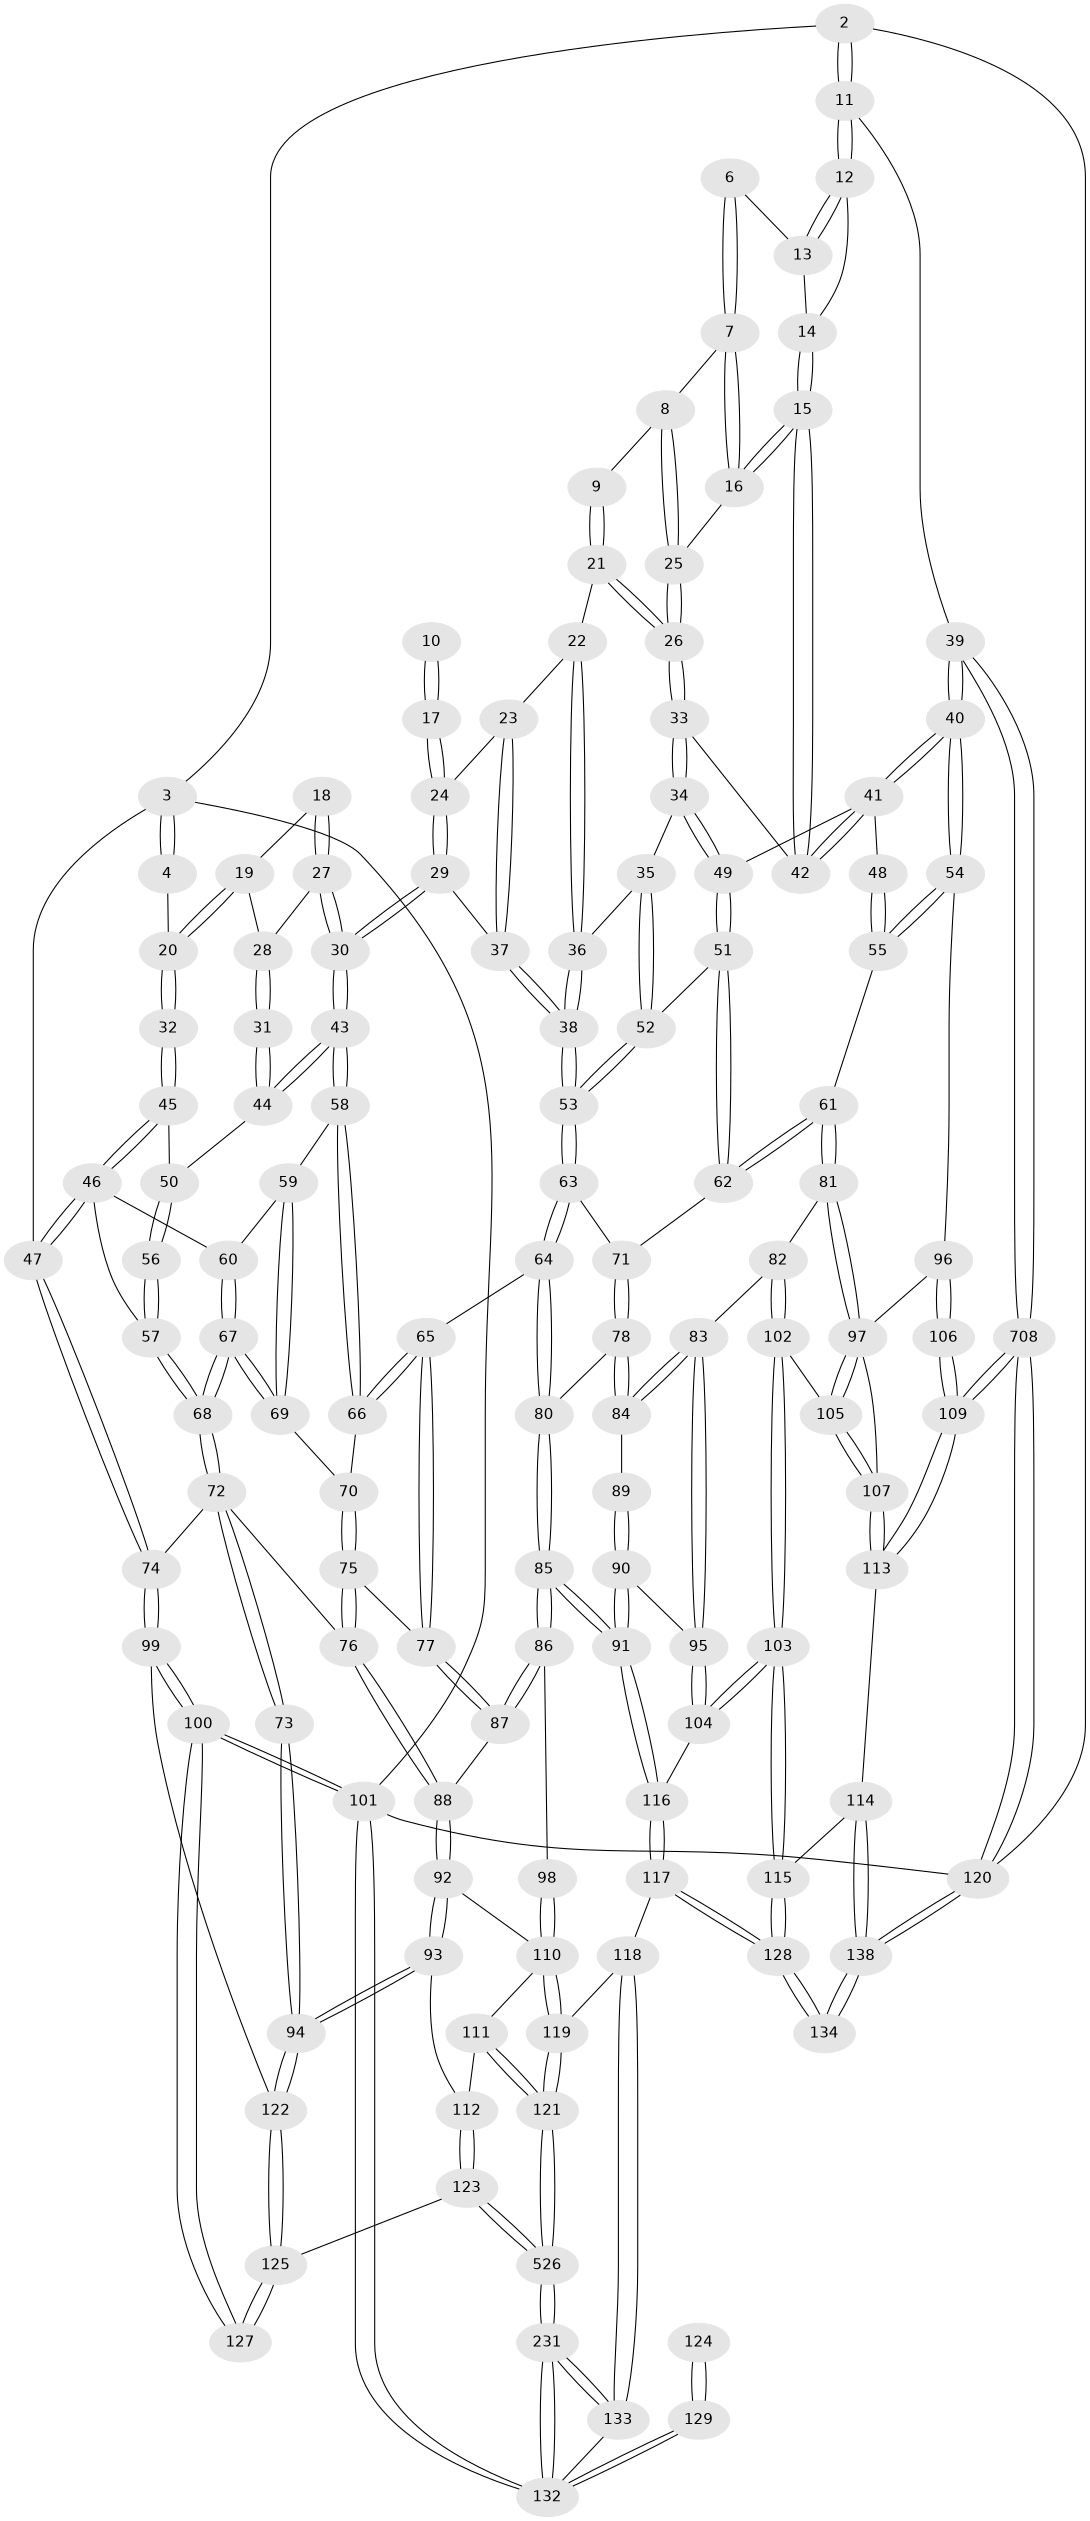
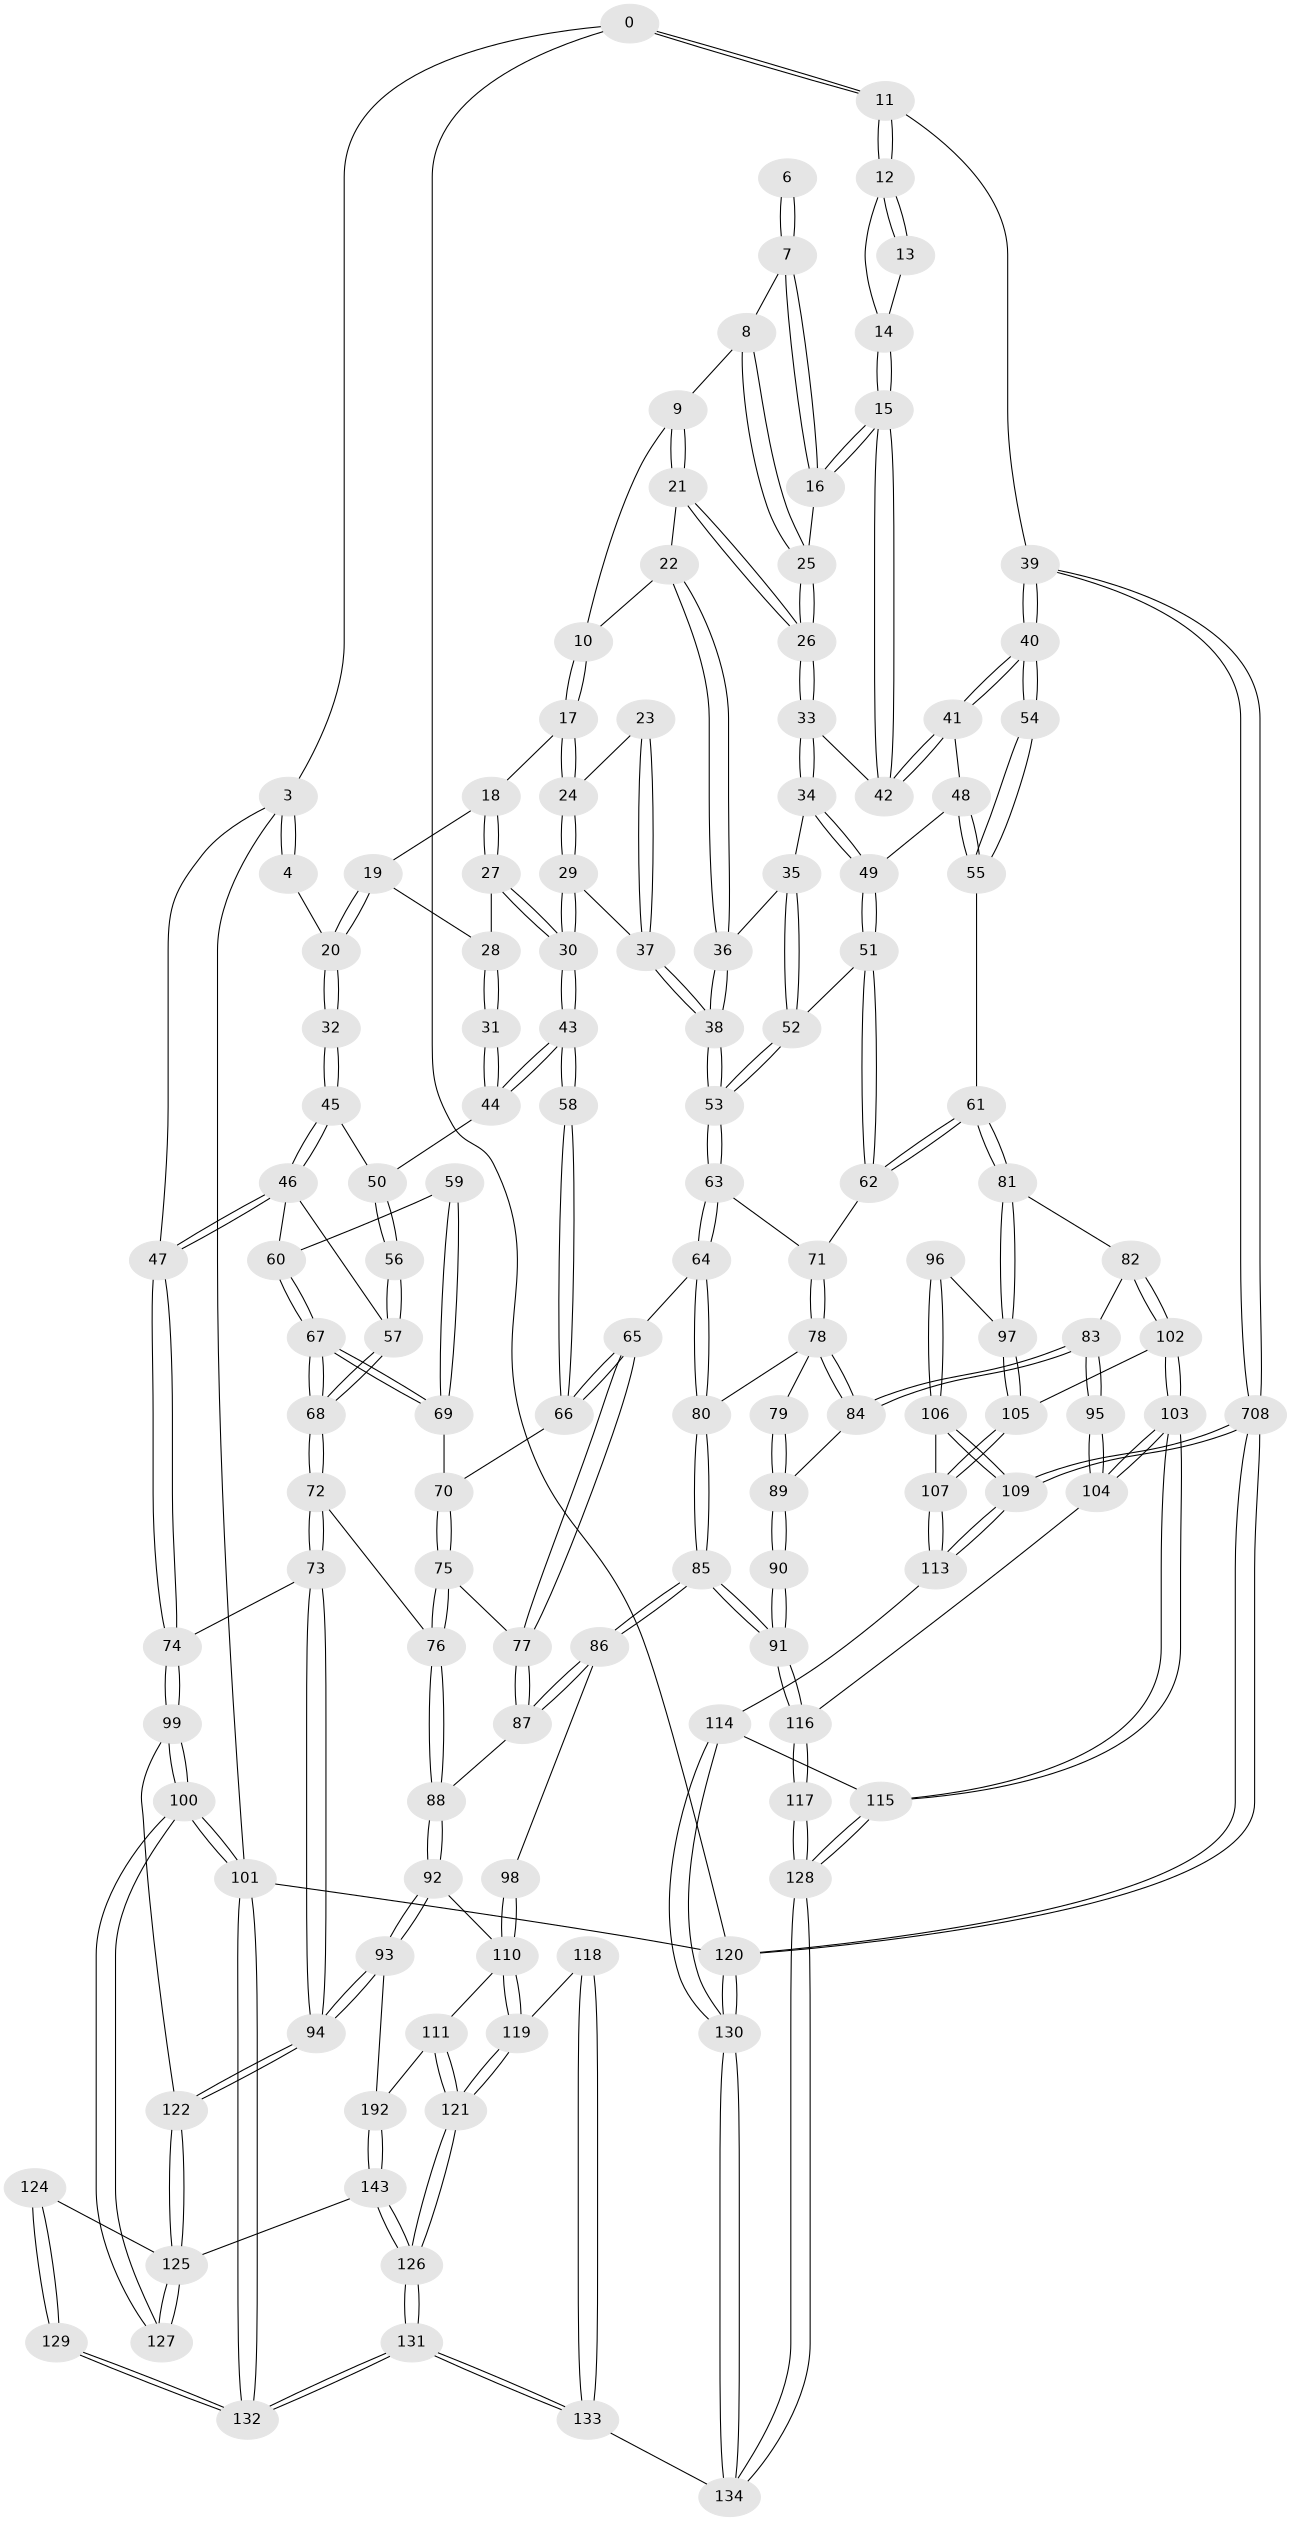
(845, 24) -> (630, 24)
(767, 217) -> none
none -> (617, 521)
(543, 681) -> (627, 603)
none -> (530, 758)
(801, 834) -> (915, 835)
(949, 1067) -> none
(315, 1145) -> none
(874, 1414) -> (936, 1454)
none -> (779, 1415)
(184, 1531) -> (244, 1608)
(660, 1608) -> none
(643, 1917) -> none
(861, 1956) -> (730, 2033)
(467, 2111) -> (375, 2111)
(467, 2188) -> (375, 2188)
none -> (108, 2228)
(548, 2265) -> (412, 2265)
(548, 2343) -> (412, 2343)
(583, 2459) -> (659, 2459)
